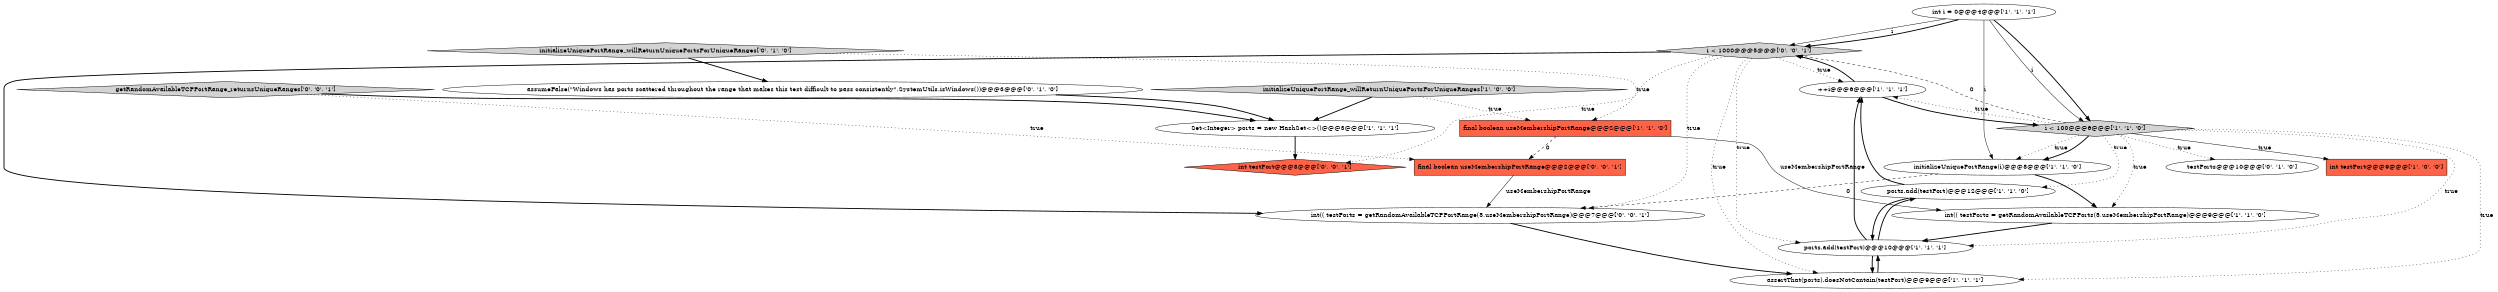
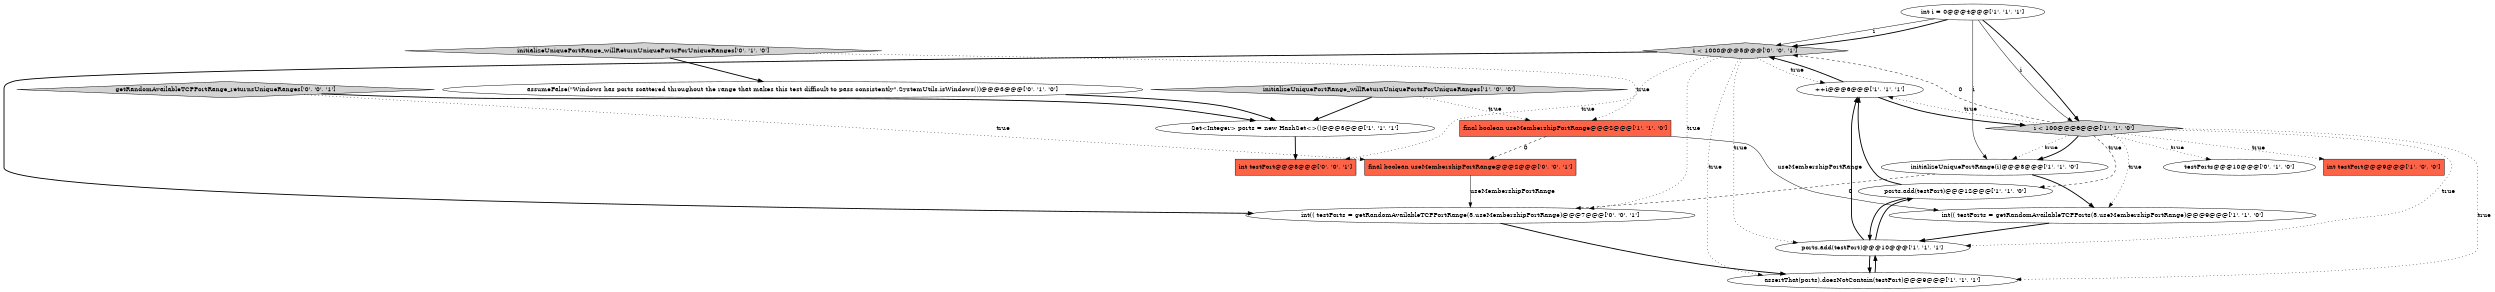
(2228, 146) -> (2220, 146)
(1295, 167) -> (1296, 167)
(2104, 180) -> (2103, 179)
